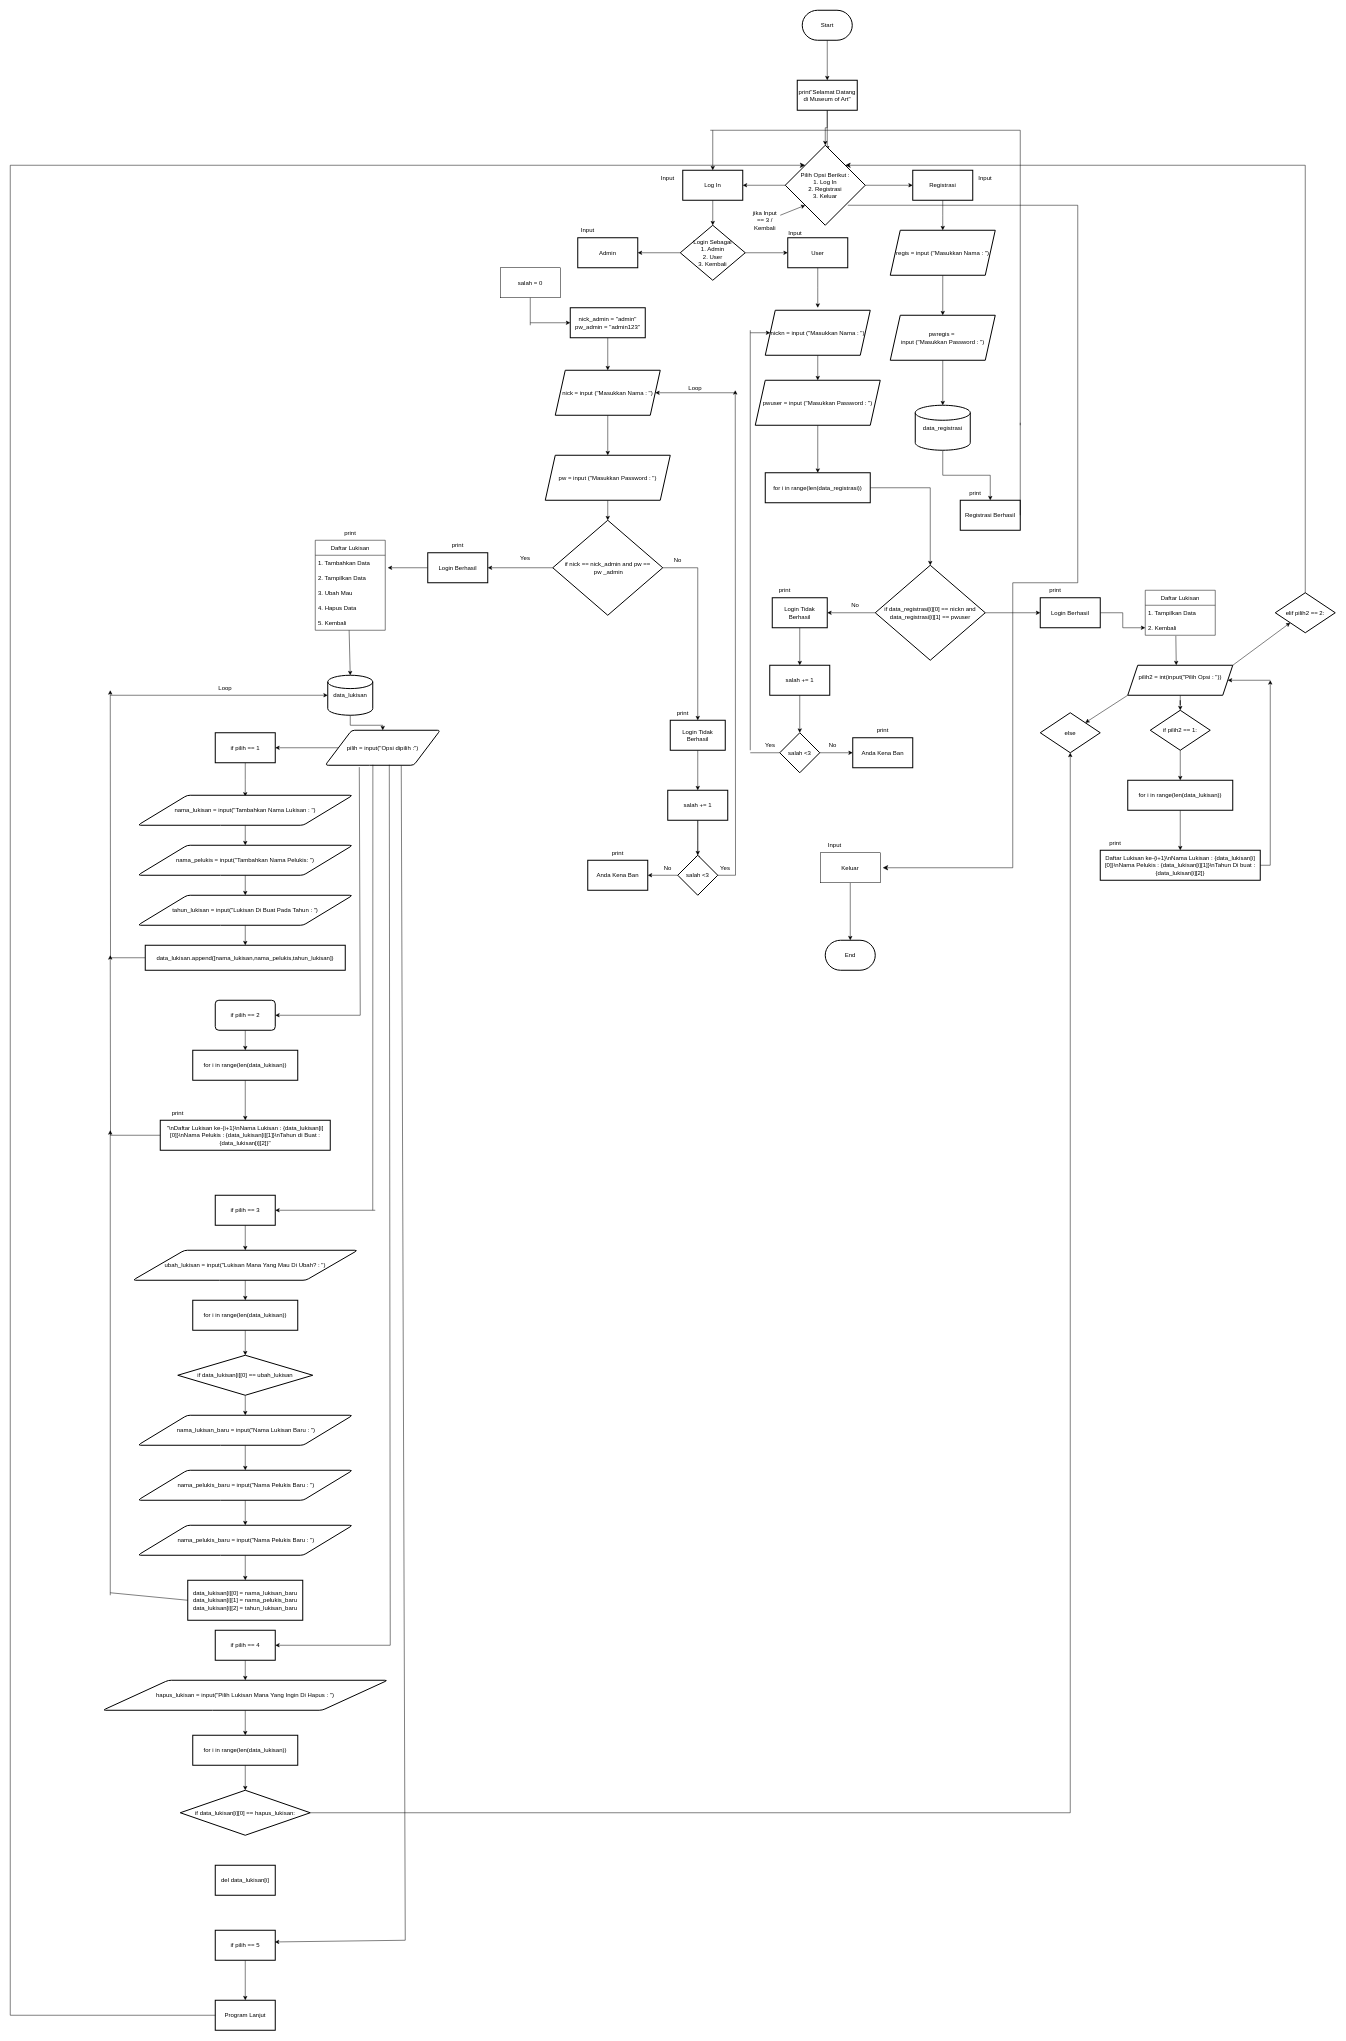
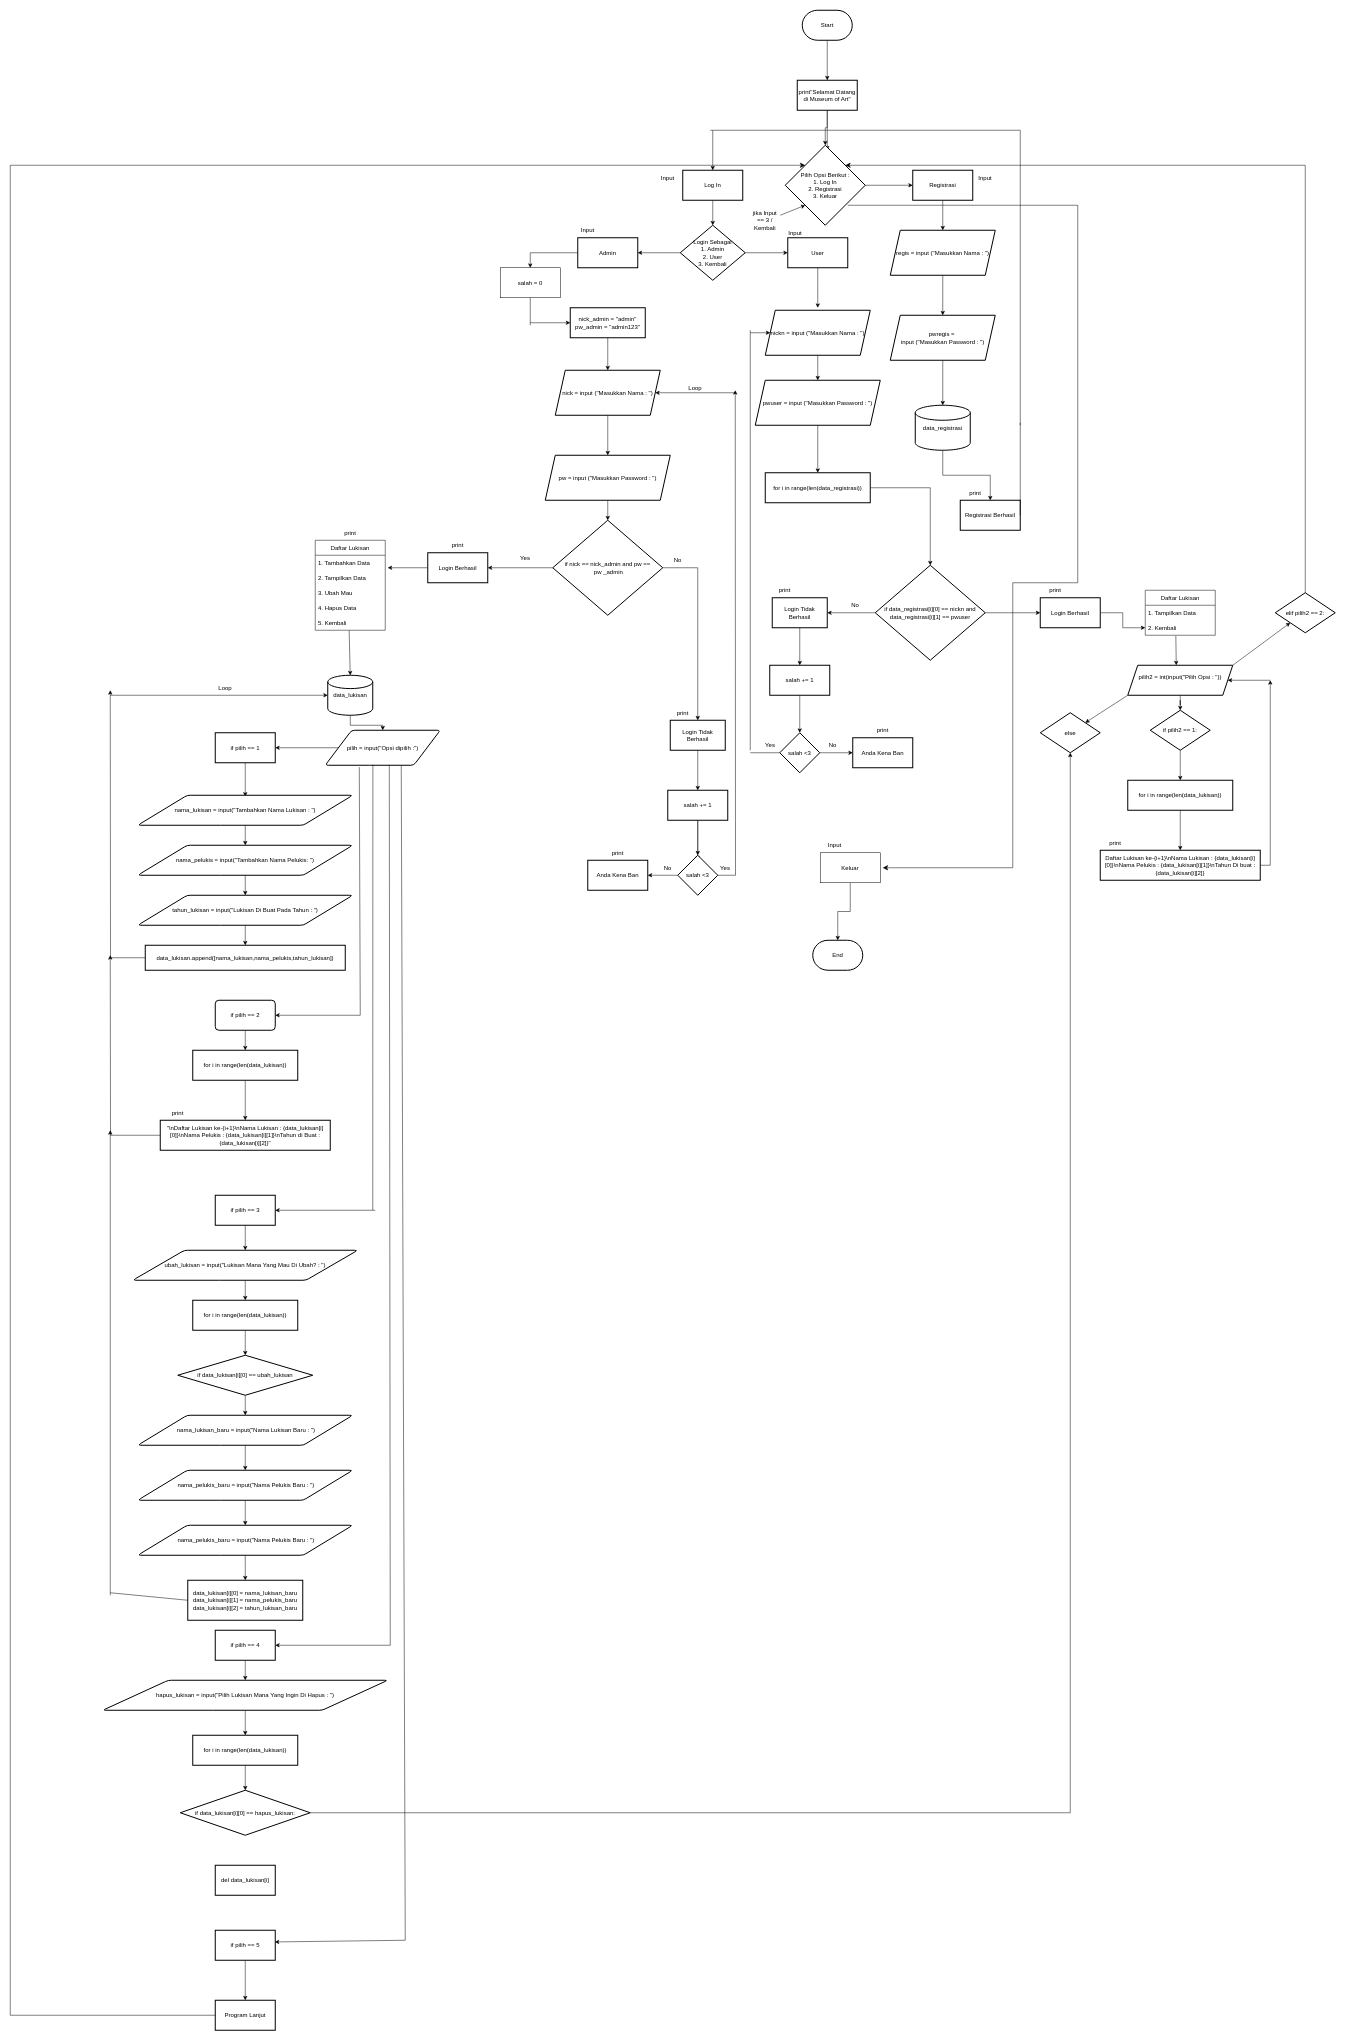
(747, 185) -> none
none -> (530, 263)
(850, 955) -> (838, 955)
